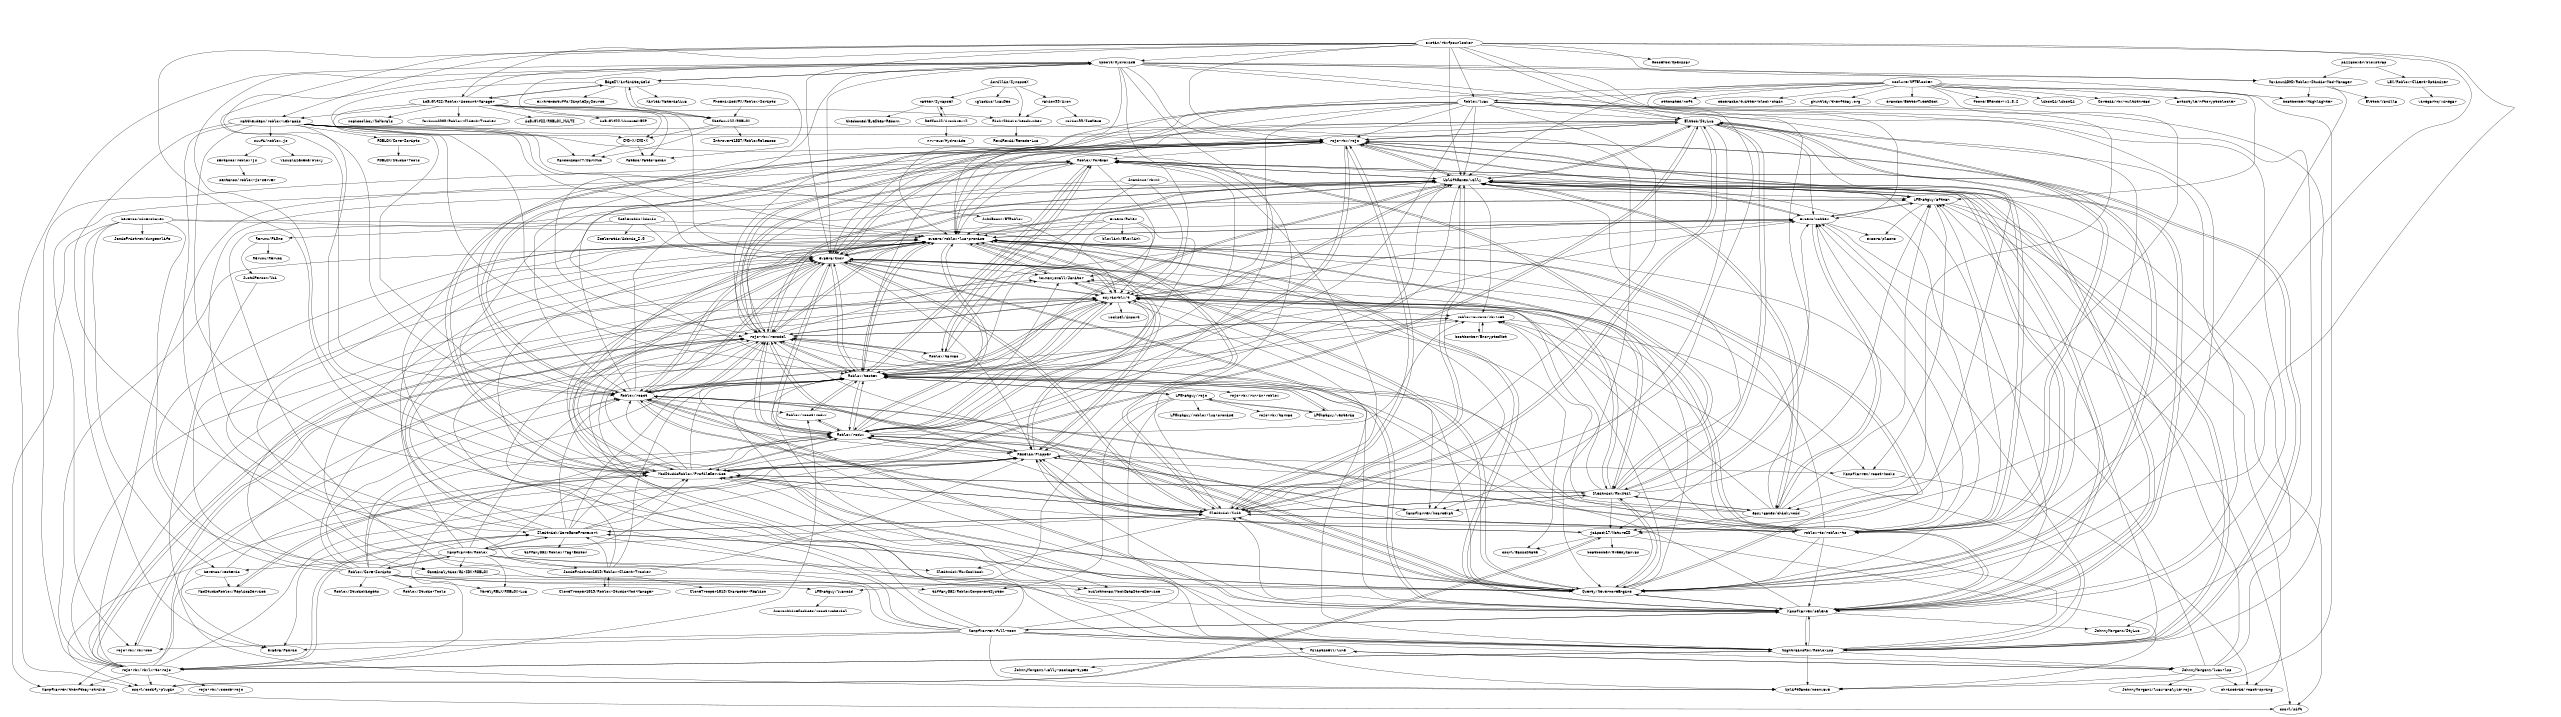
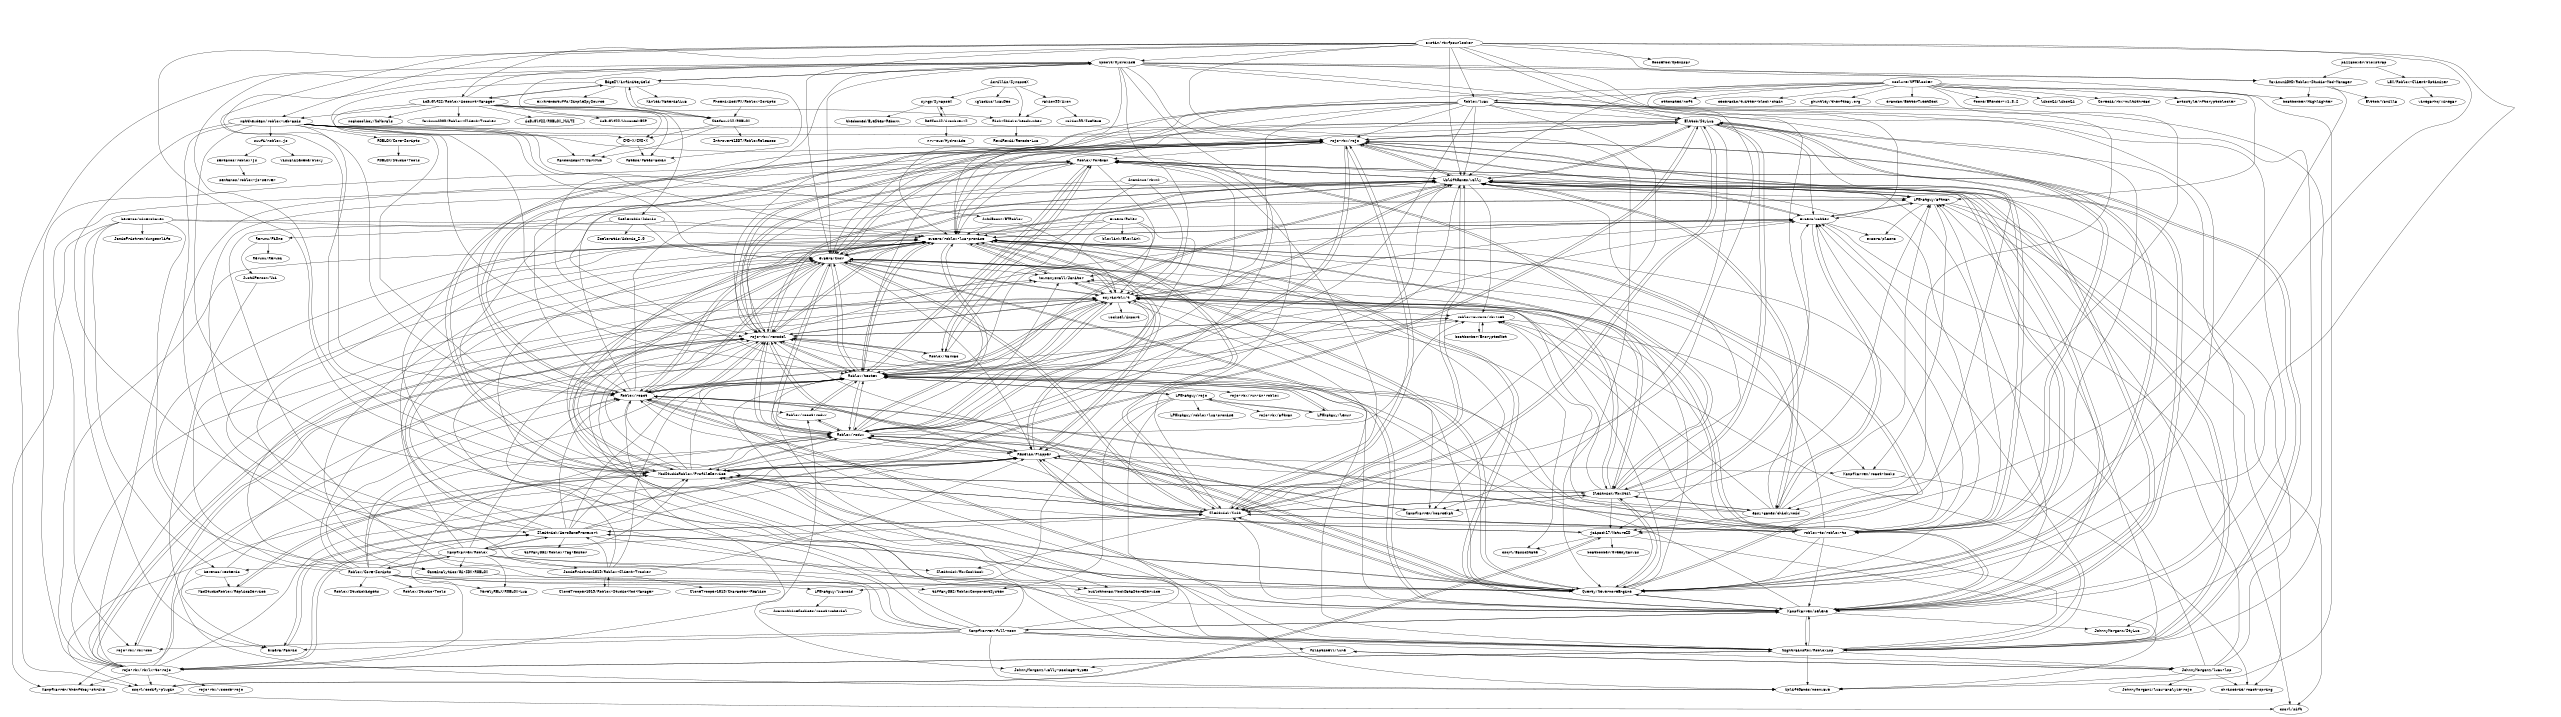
(936, 102) -> (936, 102)
(692, 138) -> (673, 120)
(1275, 415) -> (1275, 415)
(1334, 415) -> (1334, 415)
(913, 476) -> (777, 601)
(1367, 605) -> (618, 504)
